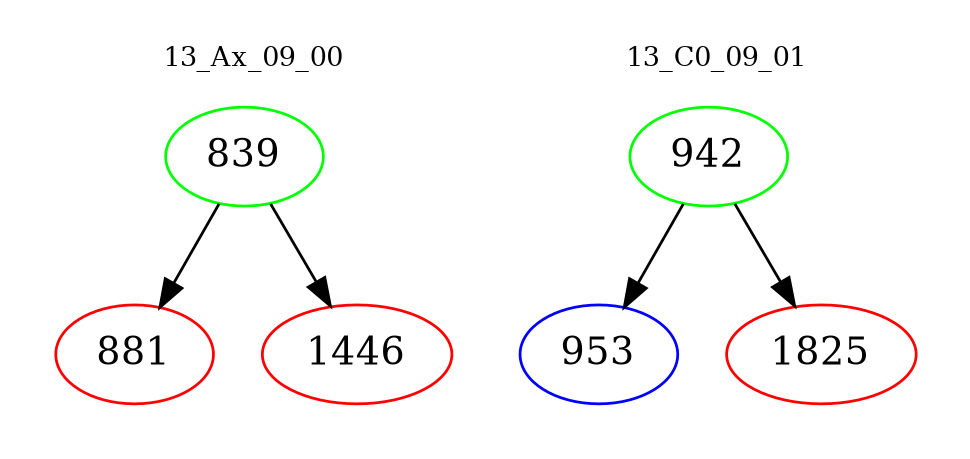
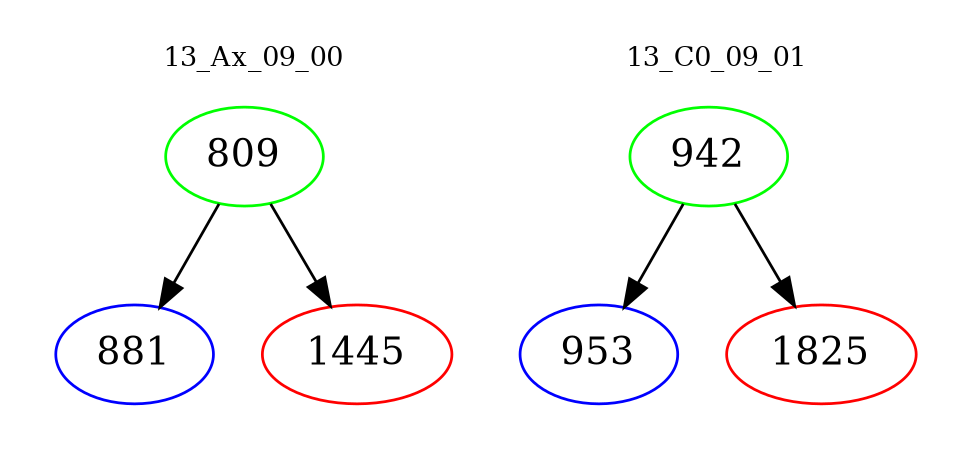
(245, 157) -> (245, 157)
(135, 354) -> (135, 354)
(357, 354) -> (357, 354)
